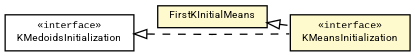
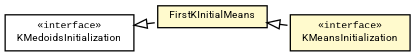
(218, 34) -> (152, 23)
